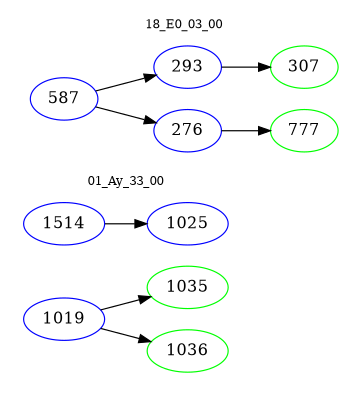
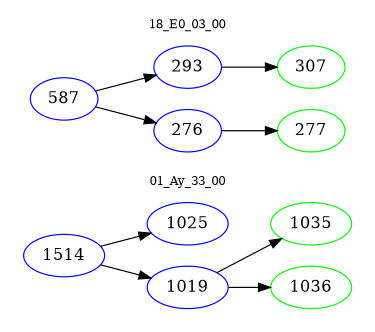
(304, 131) -> (311, 131)
none -> (120, 270)
